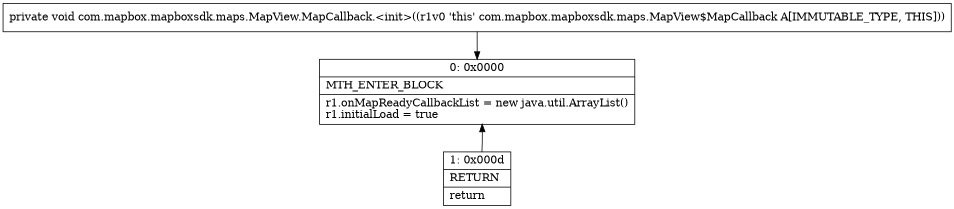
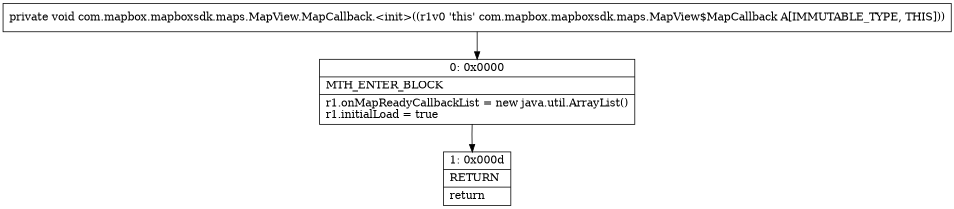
(482, 142) -> (472, 134)
